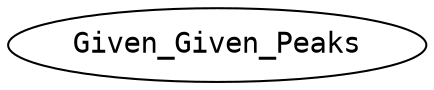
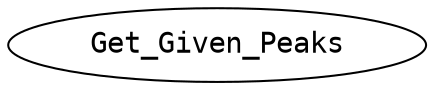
(217, 45) -> (217, 45)
